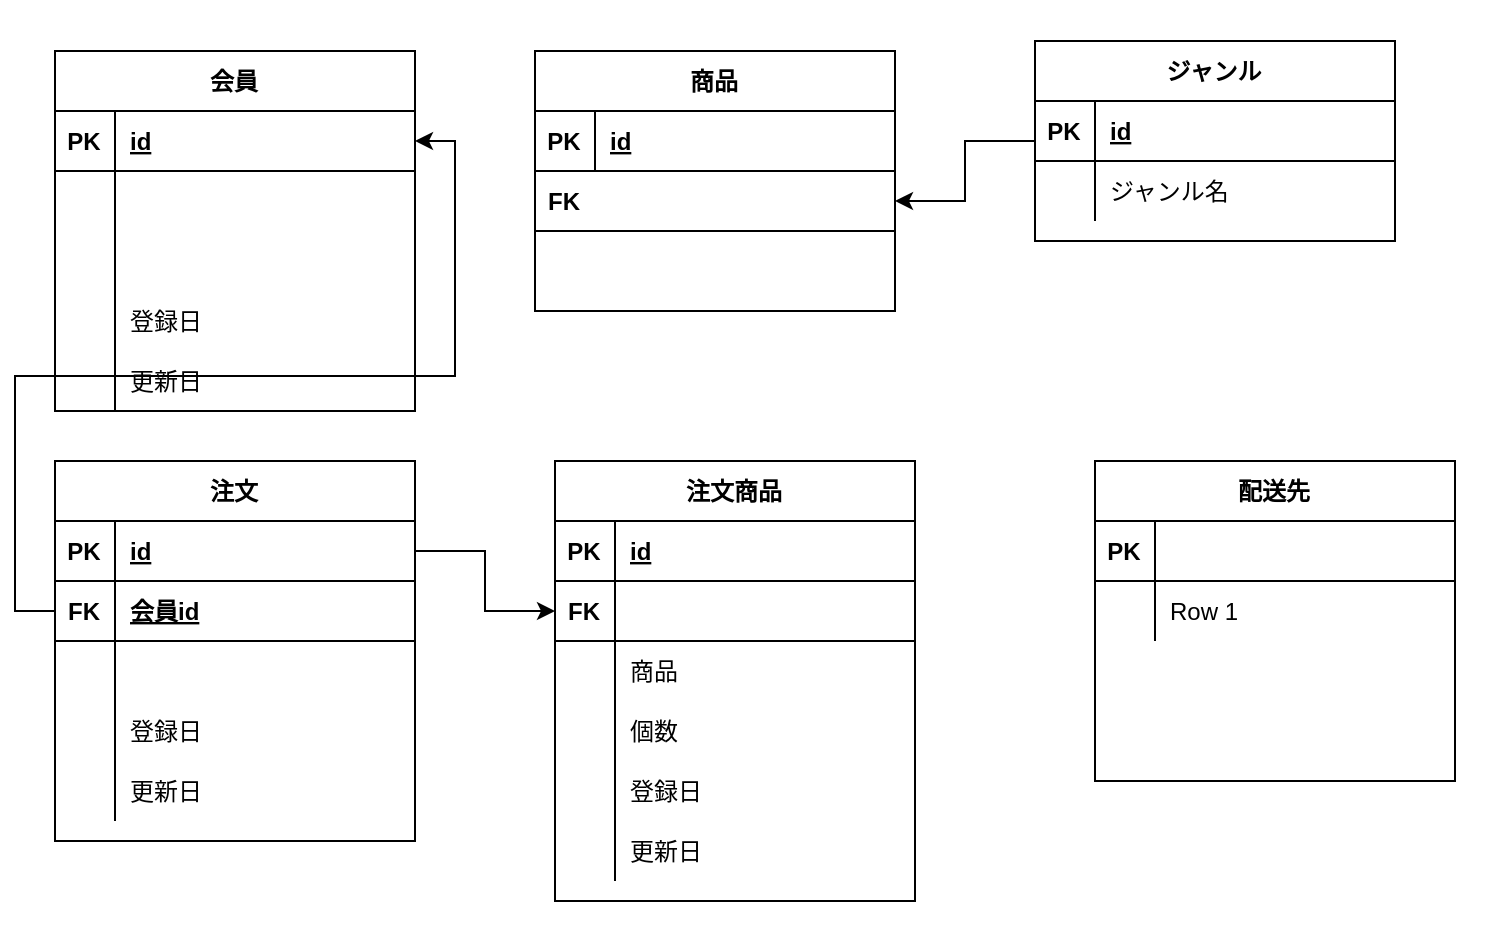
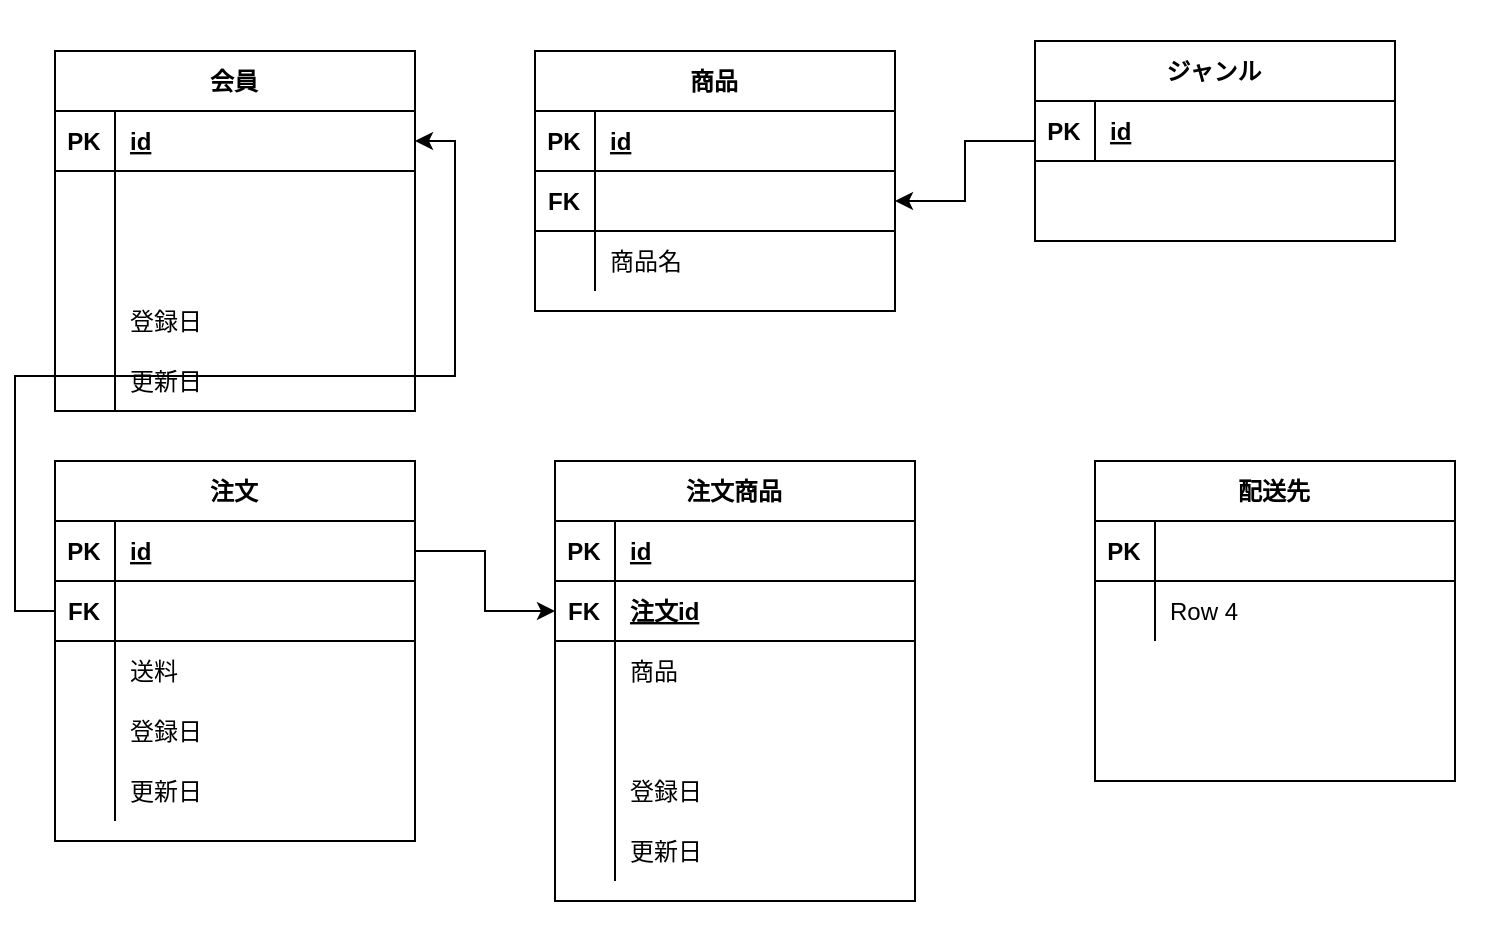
(1245, 191) -> none
none -> (745, 261)
(265, 611) -> none
none -> (765, 611)
(1200, 612) -> (1200, 612)
none -> (265, 671)
(765, 731) -> none
